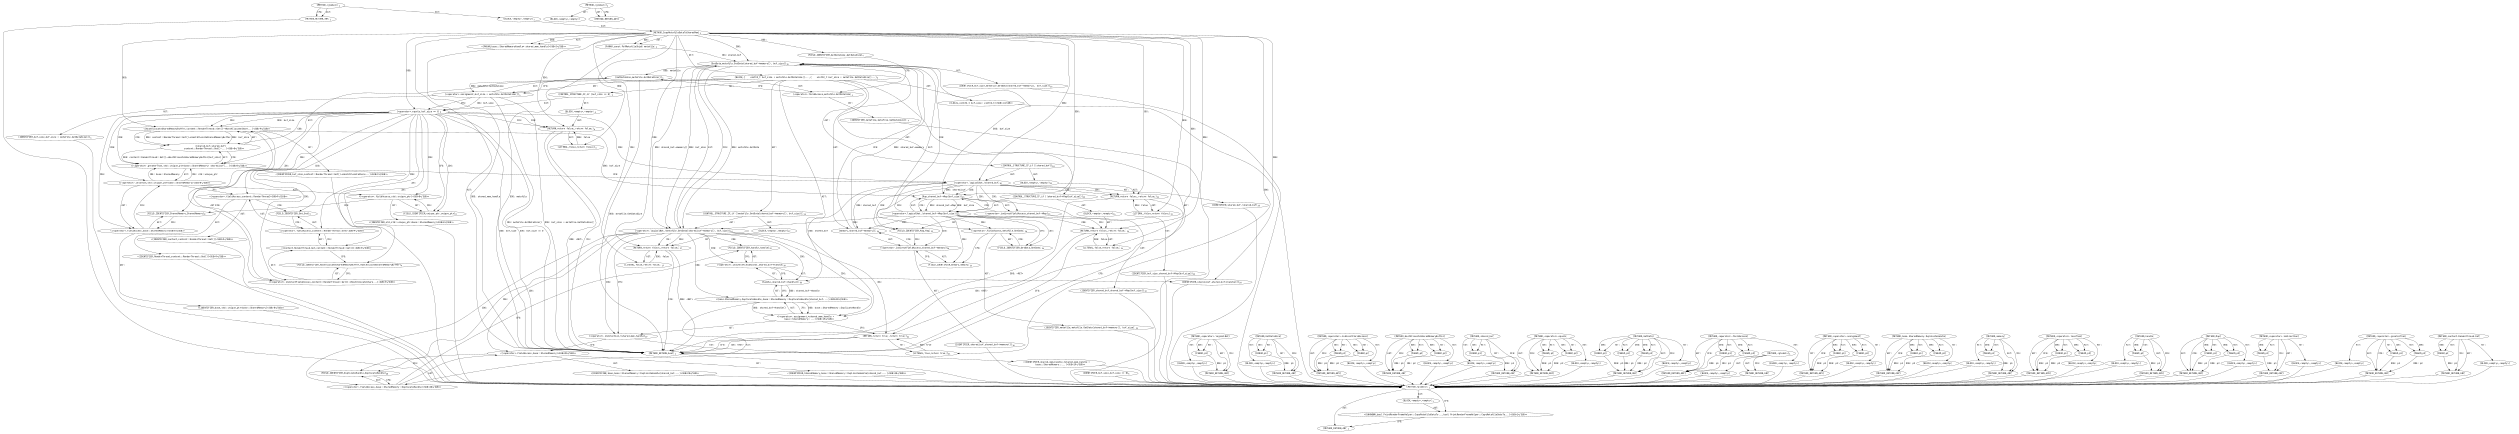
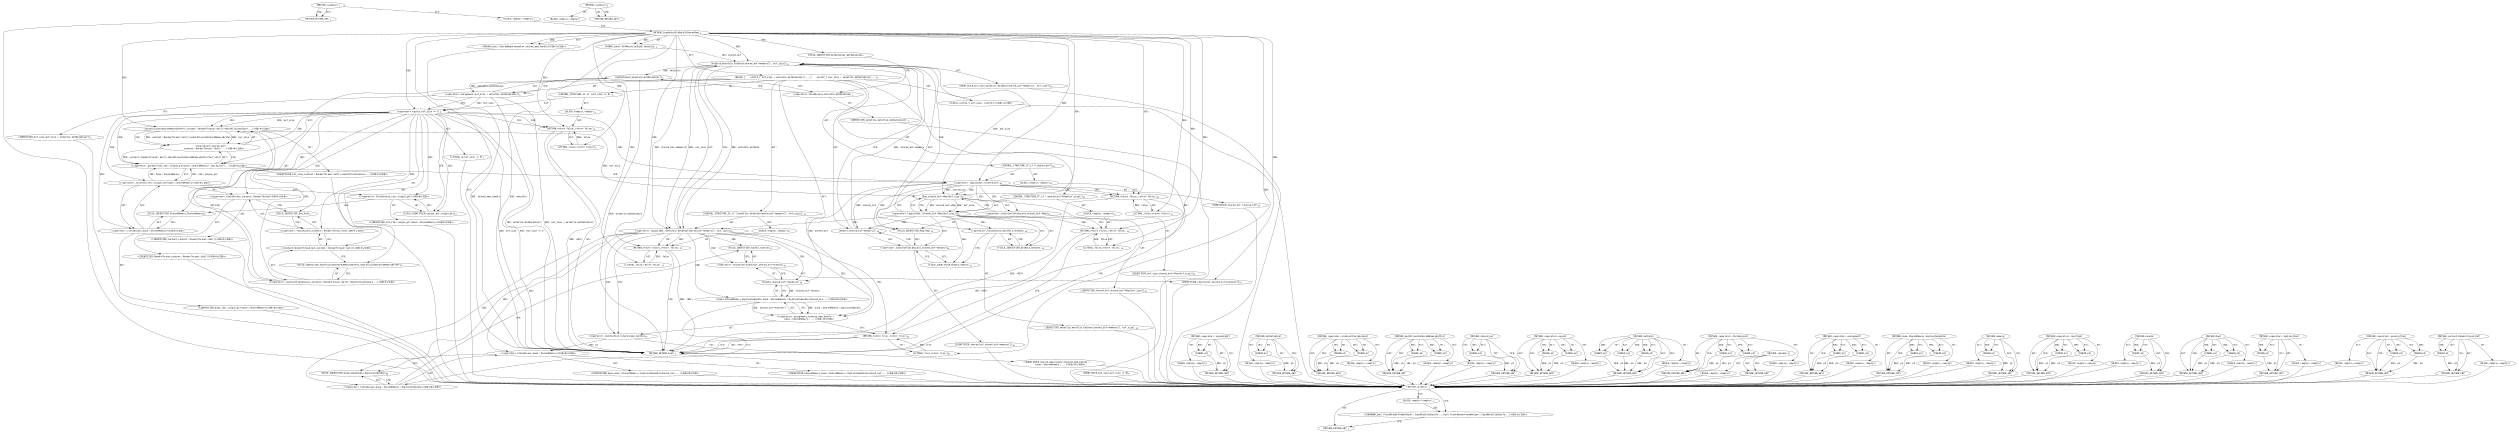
none -> (467, 157)
(593, 345) -> (593, 345)
